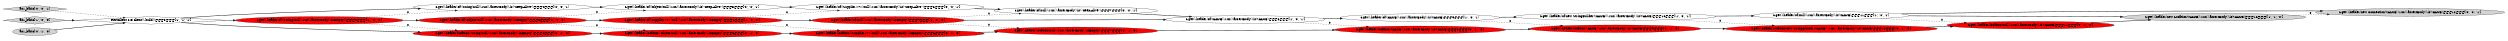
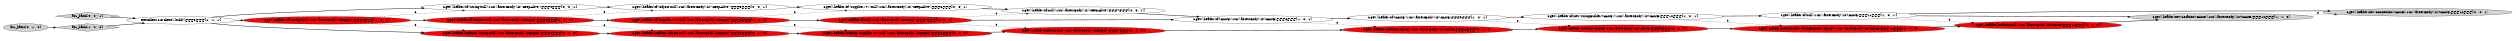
(88, 14) -> (122, 18)
(151, 20) -> (181, 20)
(89, 26) -> (51, 27)
